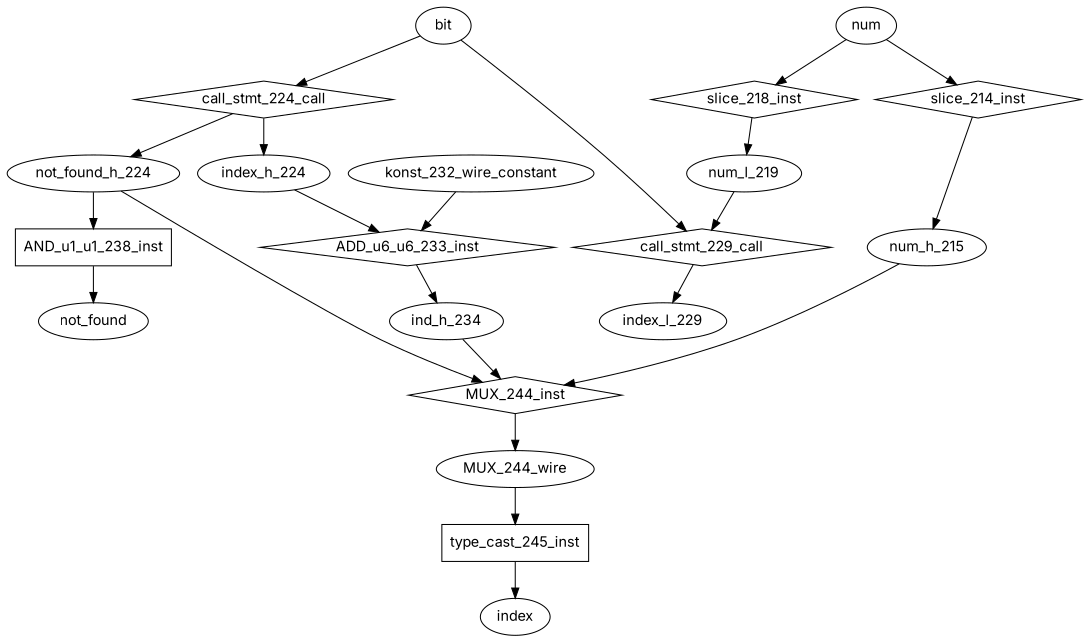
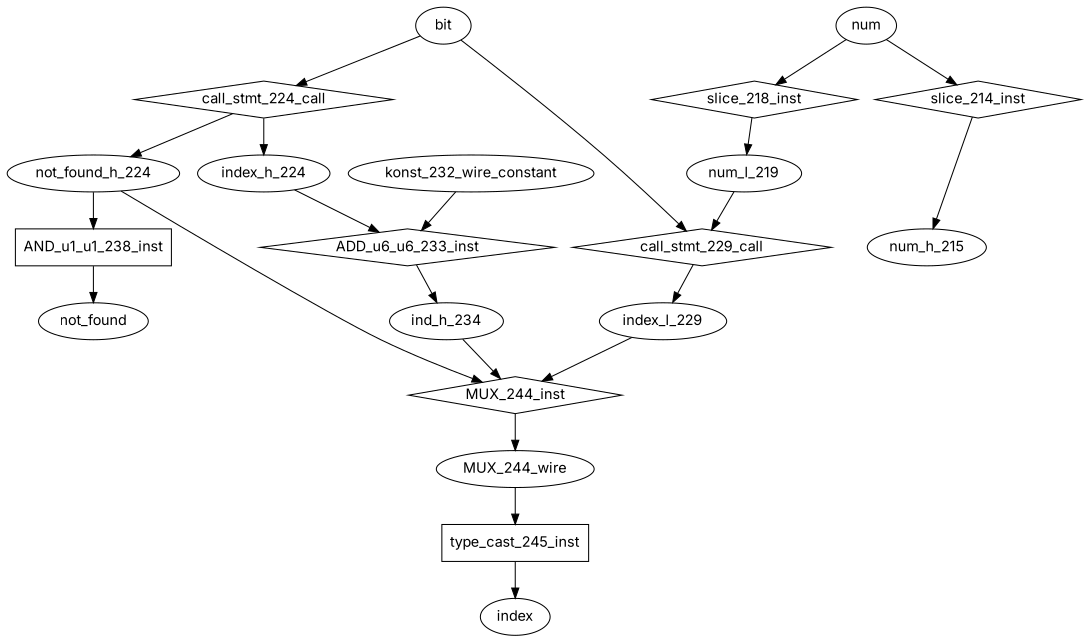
(742, 337) -> (592, 357)
